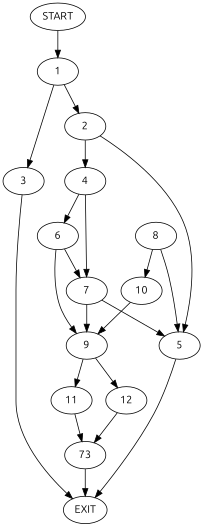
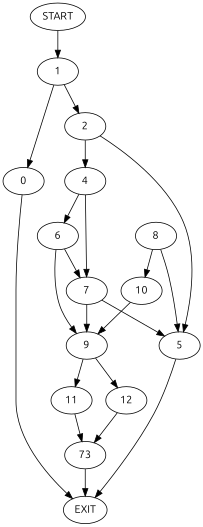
(24, 181) -> (24, 181)
